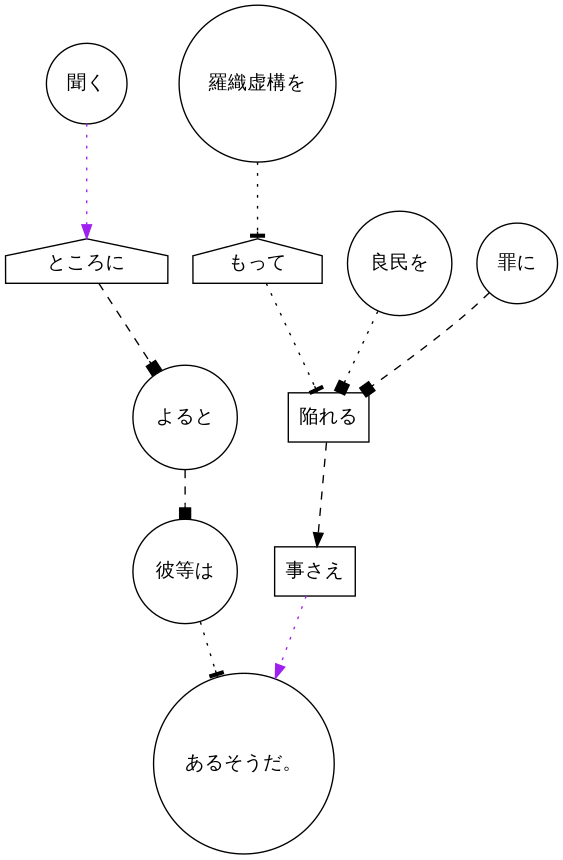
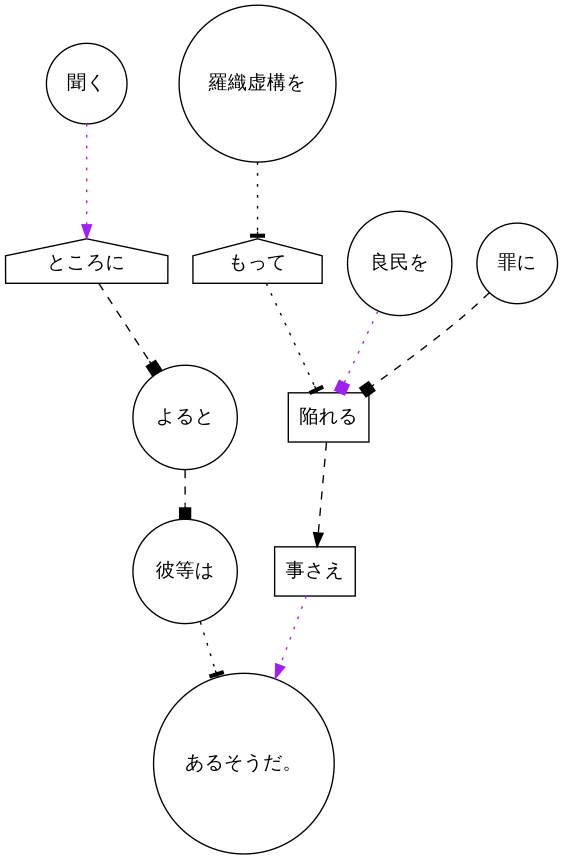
(362, 346) -> (362, 346)
